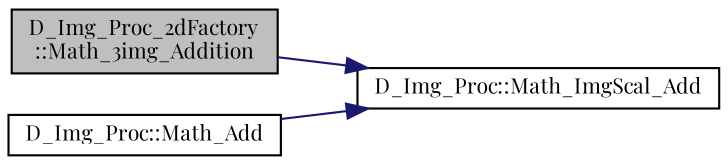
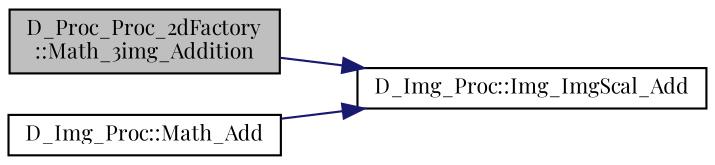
(145, 41) -> (145, 41)
(538, 88) -> (532, 88)
